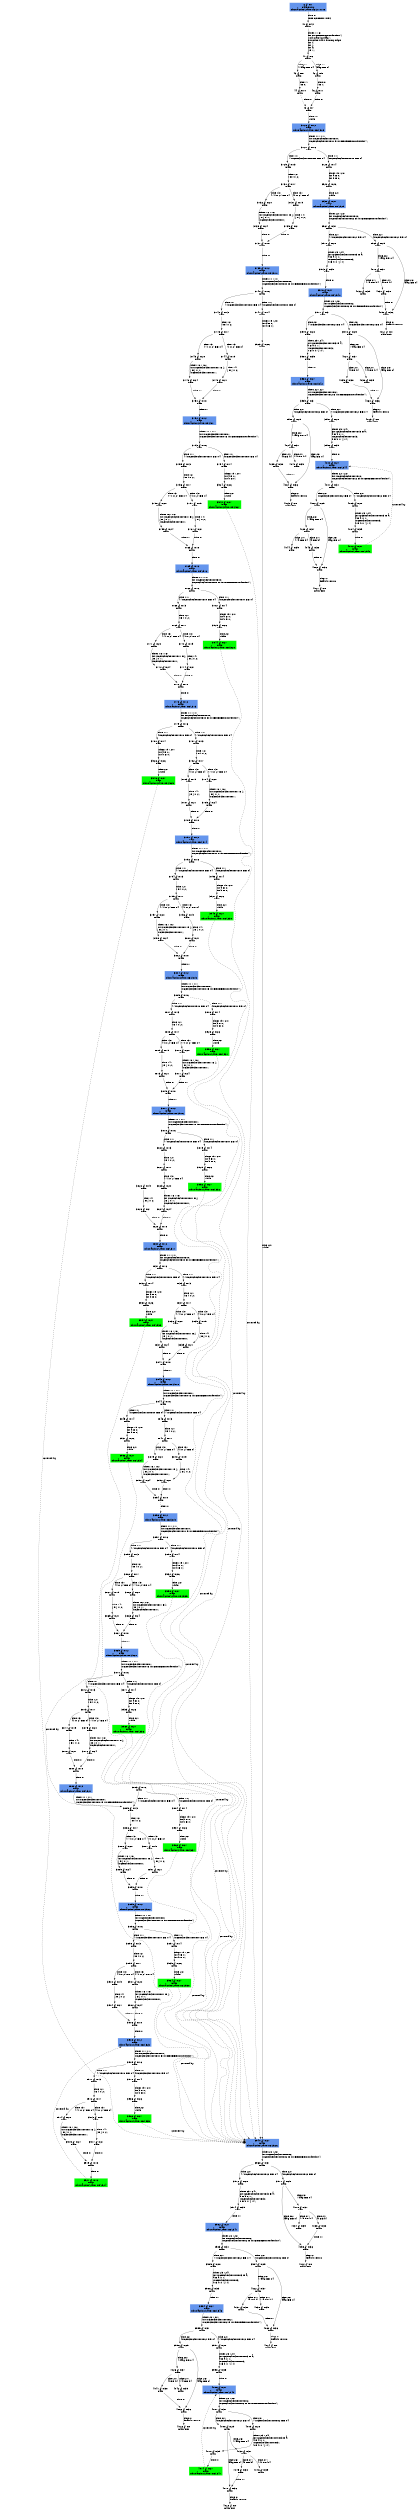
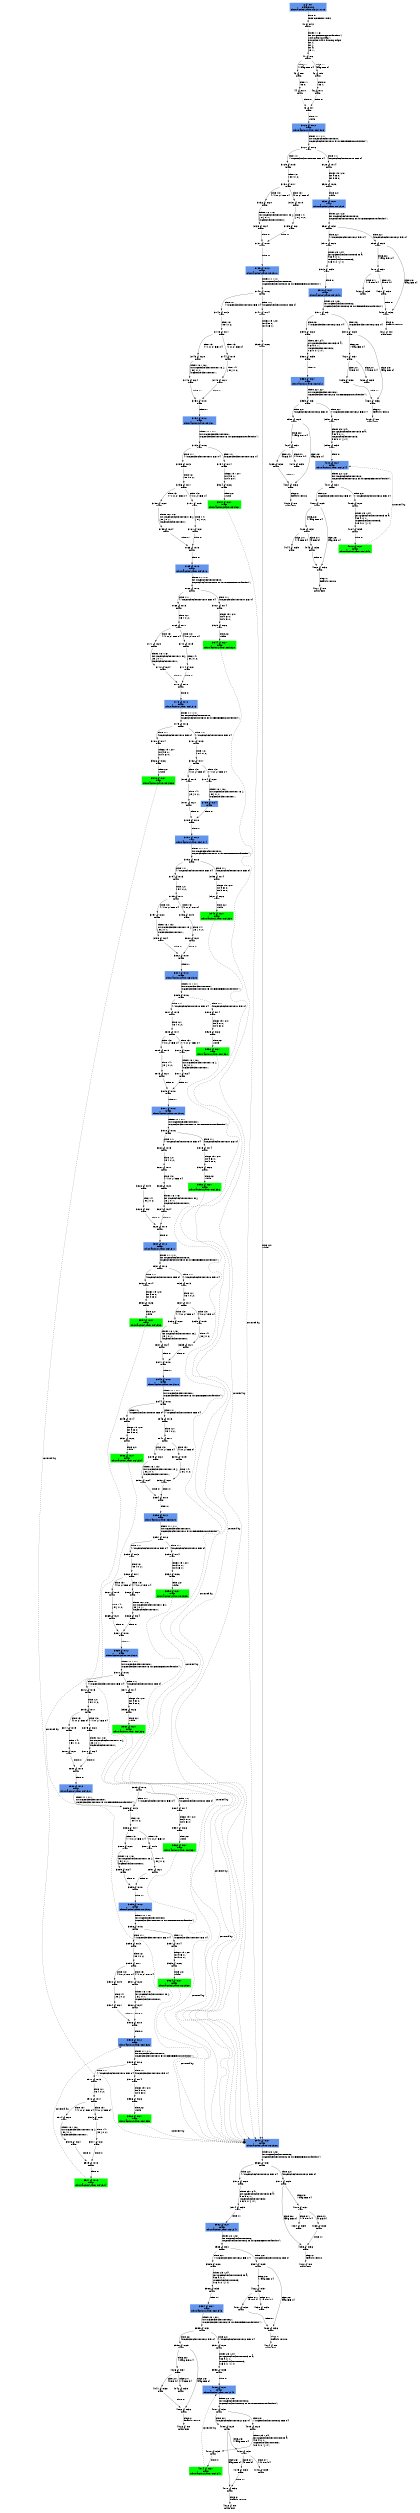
(209, 804) -> (209, 804)
